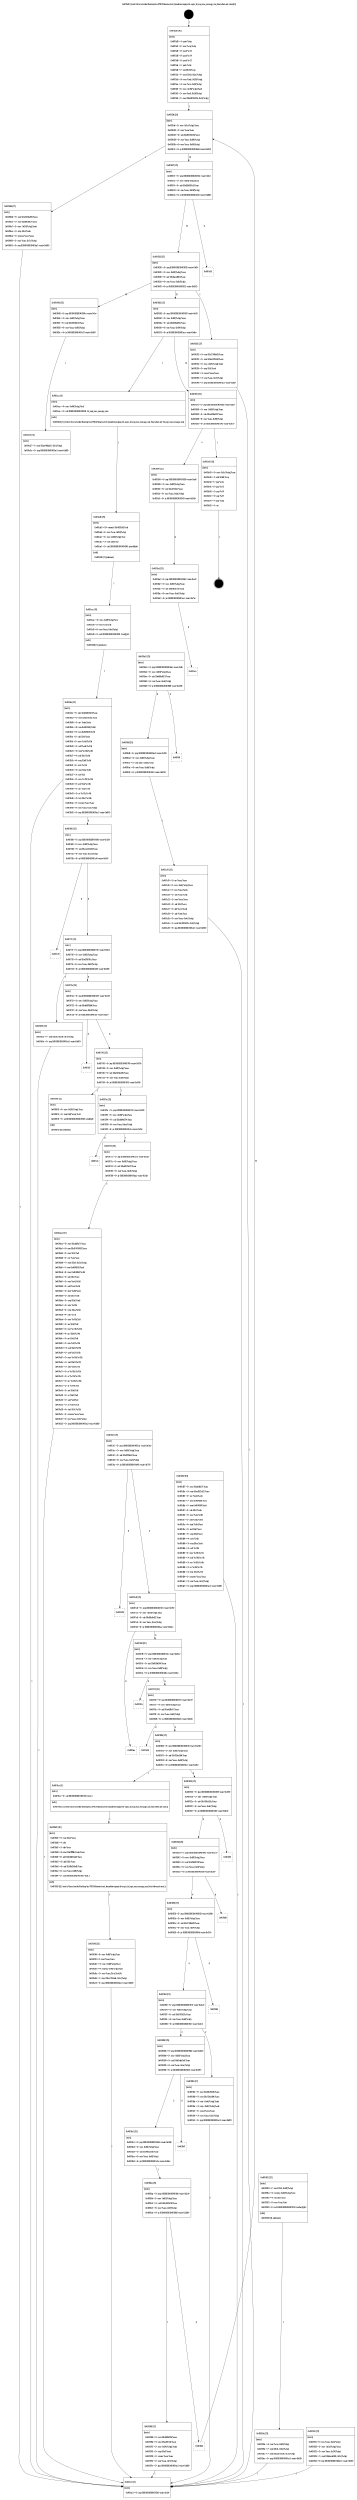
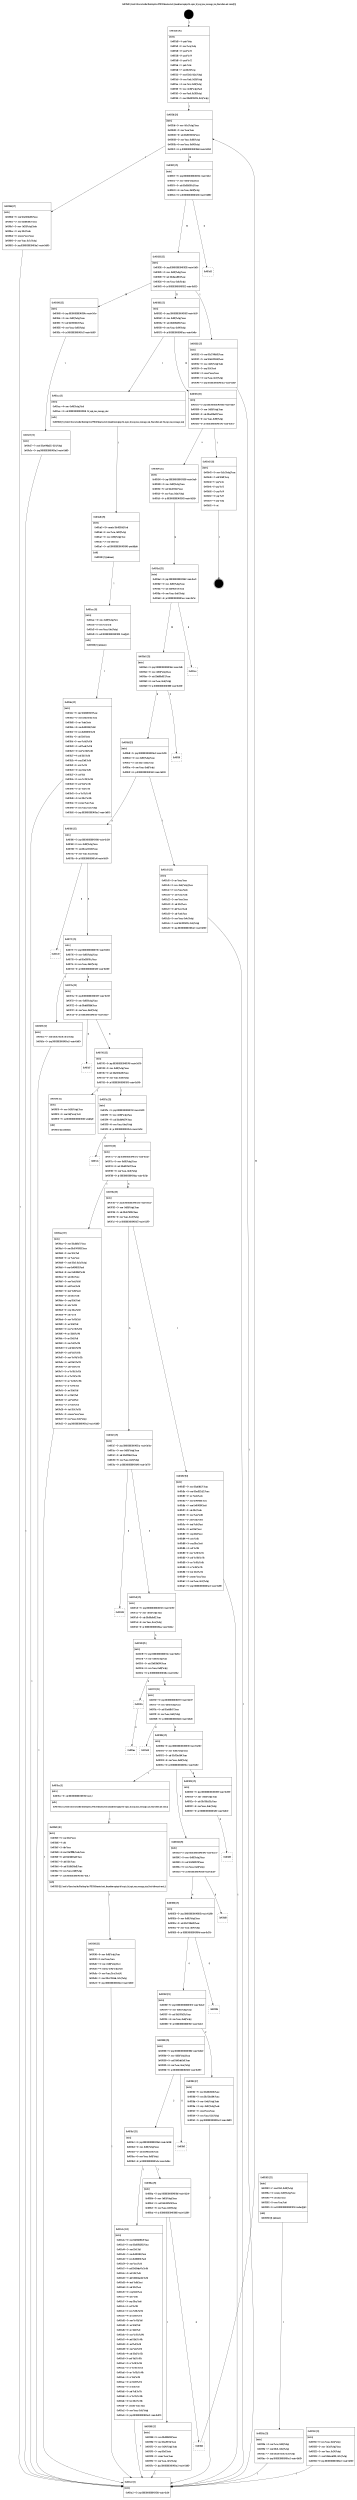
none -> (167, 627)
(87, 820) -> (124, 801)
none -> (129, 1207)
none -> (25, 1510)
(125, 1687) -> (135, 1727)
(201, 1826) -> (178, 1803)
(181, 2031) -> none
none -> (138, 2322)
